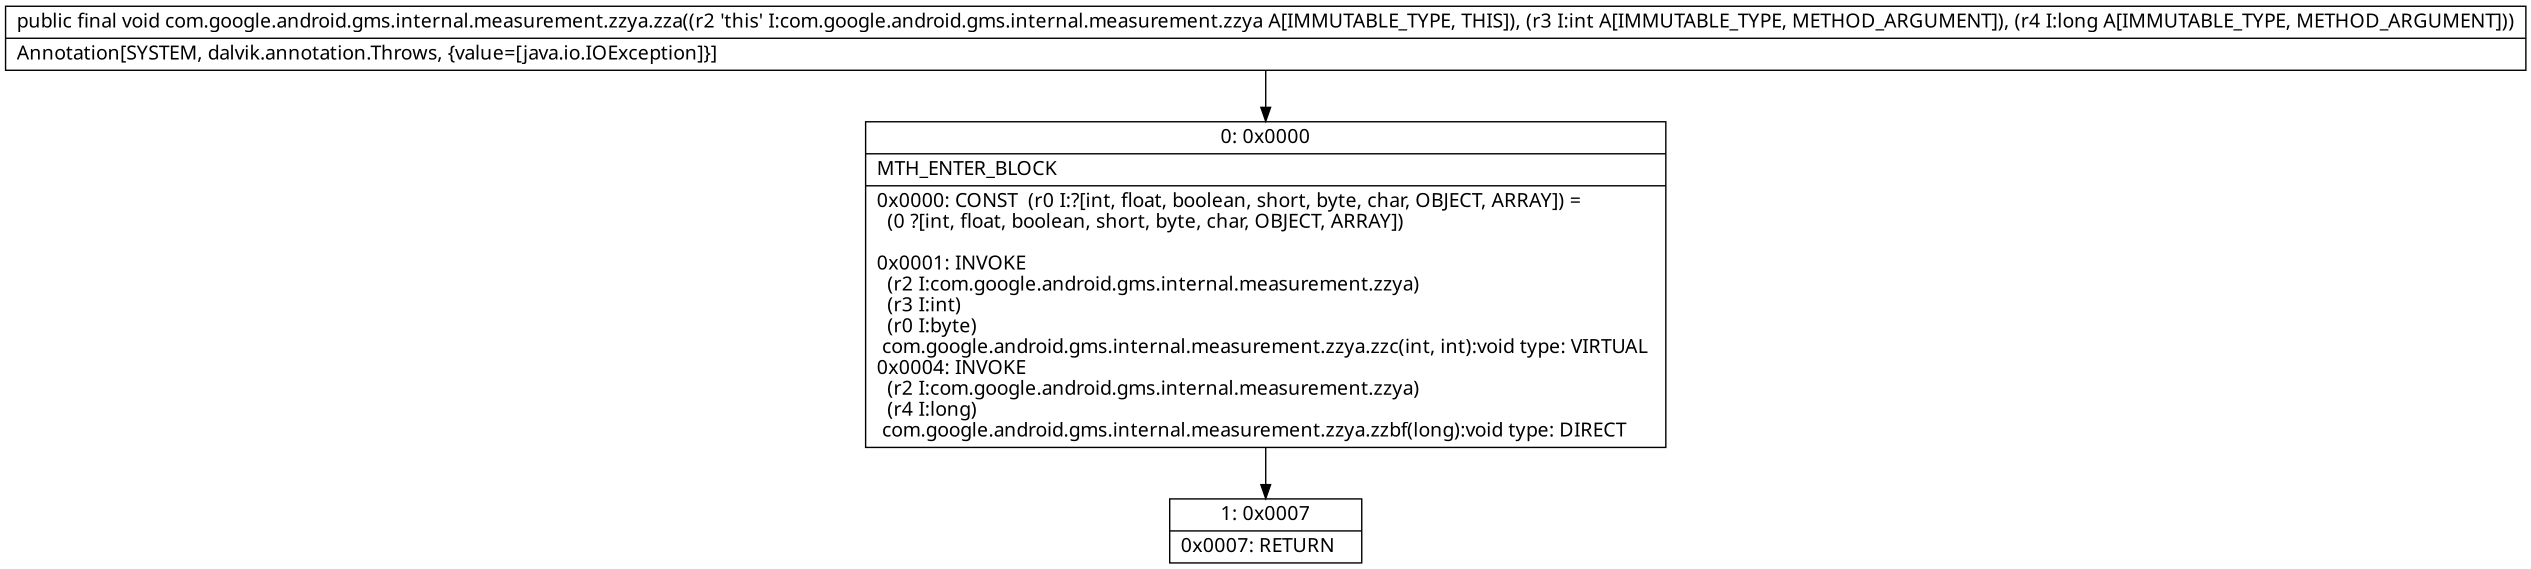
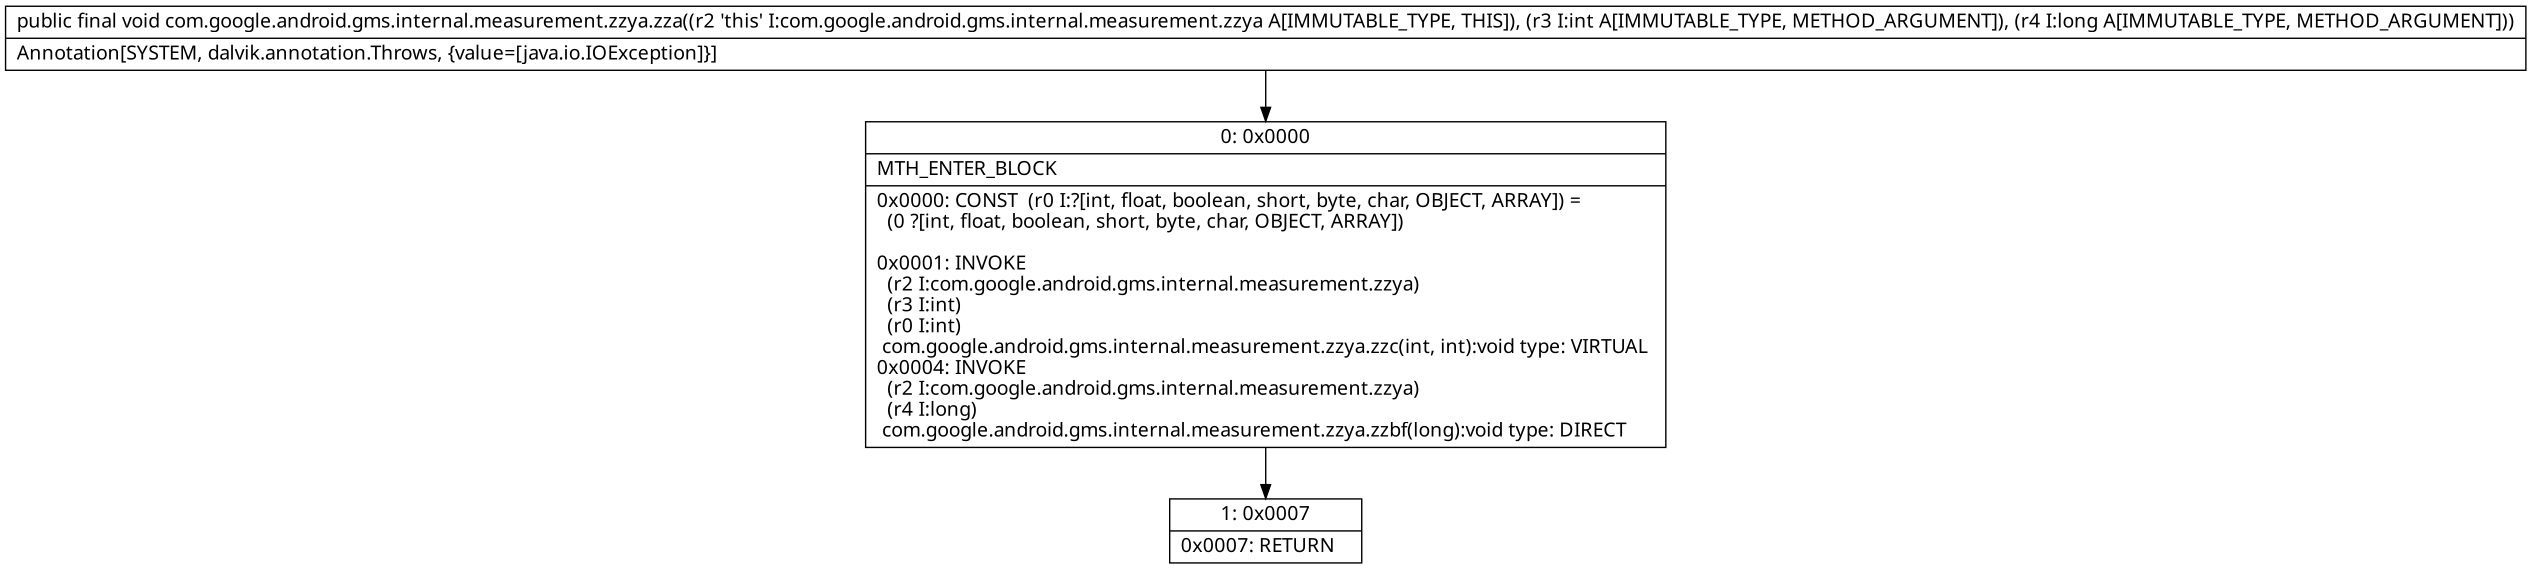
(928, 326) -> (919, 326)
